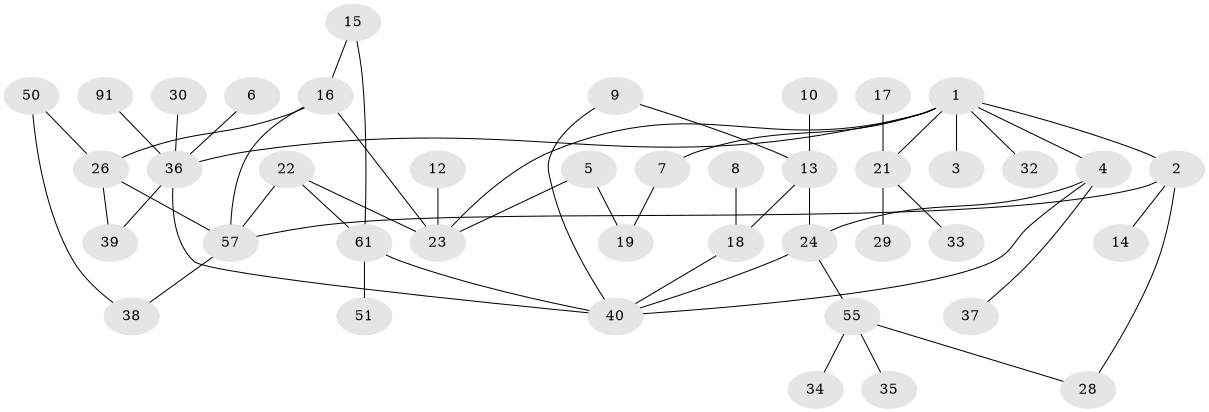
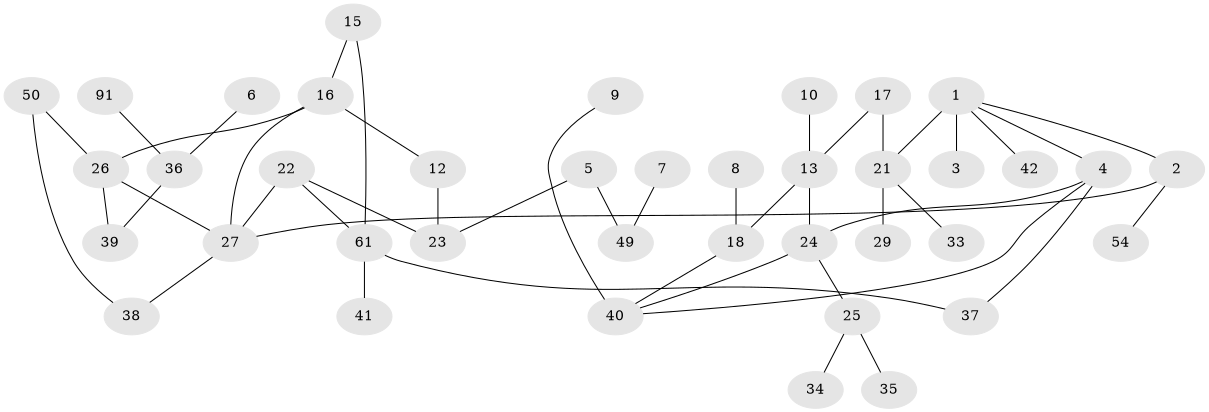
(179, 96) -> none
(680, 124) -> none
(722, 132) -> (846, 133)
(810, 133) -> none
(606, 145) -> none
(382, 169) -> (382, 133)
(1030, 169) -> (1030, 169)
(231, 243) -> (231, 243)
(626, 243) -> (626, 243)
(1121, 243) -> (1121, 243)
(351, 287) -> none
(486, 287) -> (678, 288)
(364, 316) -> (364, 316)
(852, 316) -> (852, 316)
(1088, 390) -> none
